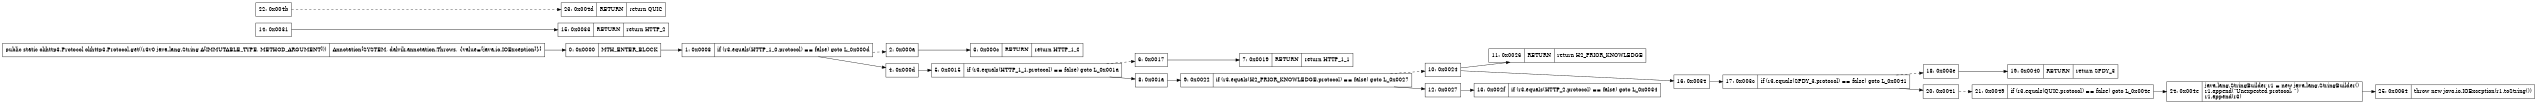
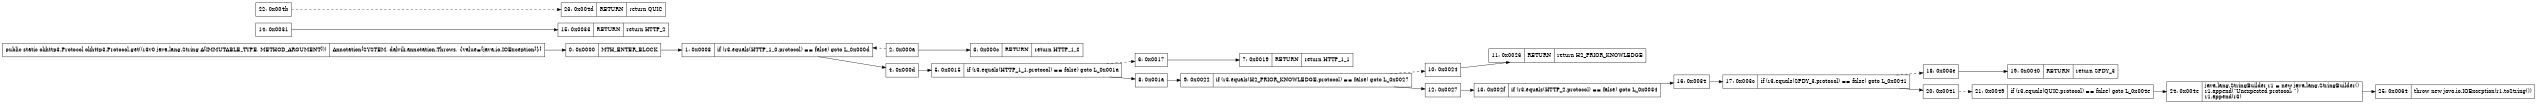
(878, 52) -> (881, 48)
(1566, 76) -> (1665, 83)
